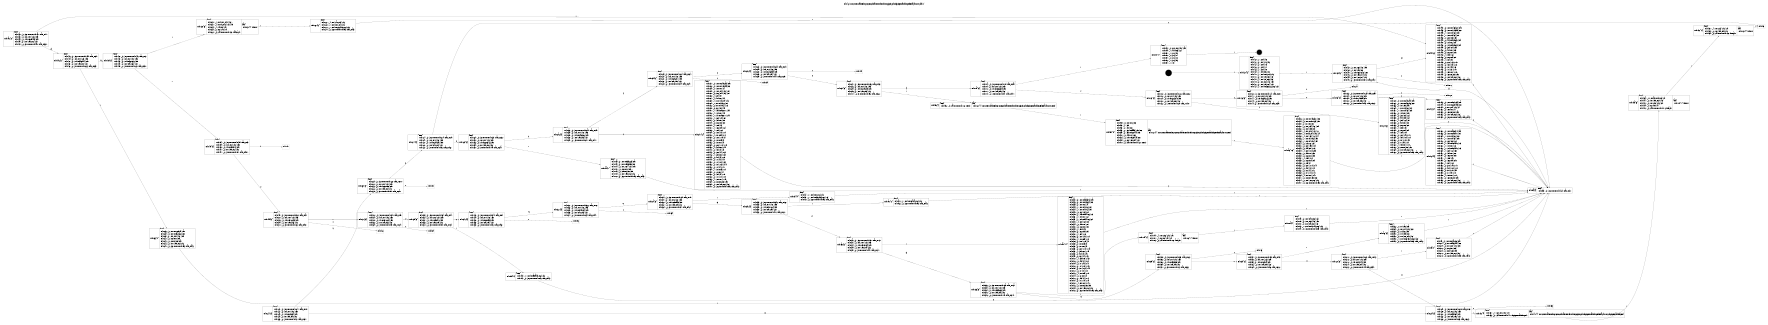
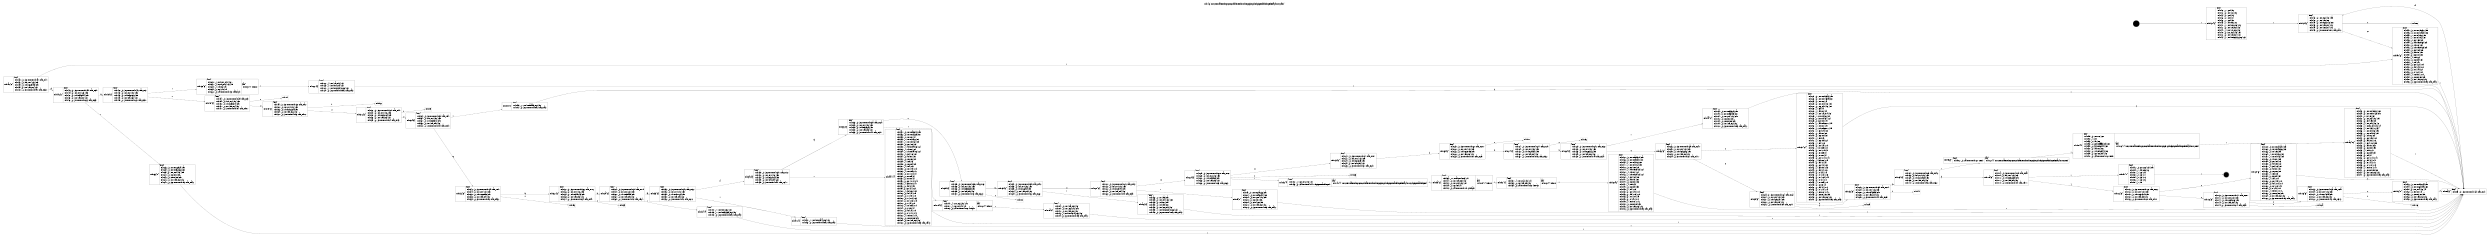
(1755, 27) -> (1582, 183)
(867, 314) -> (1280, 169)
